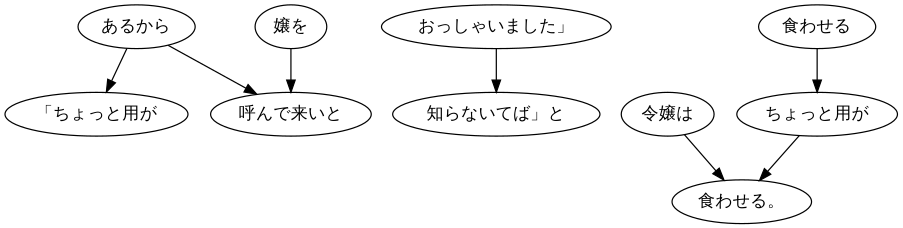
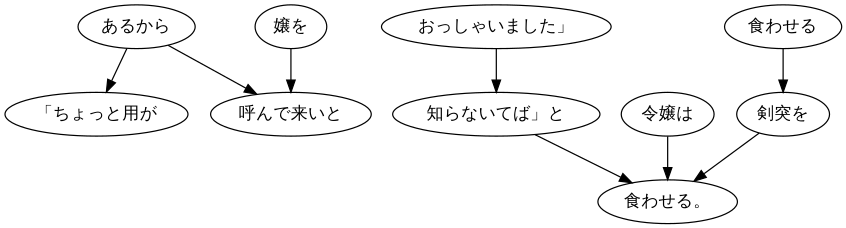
(817, 114) -> (783, 114)
none -> (578, 156)
